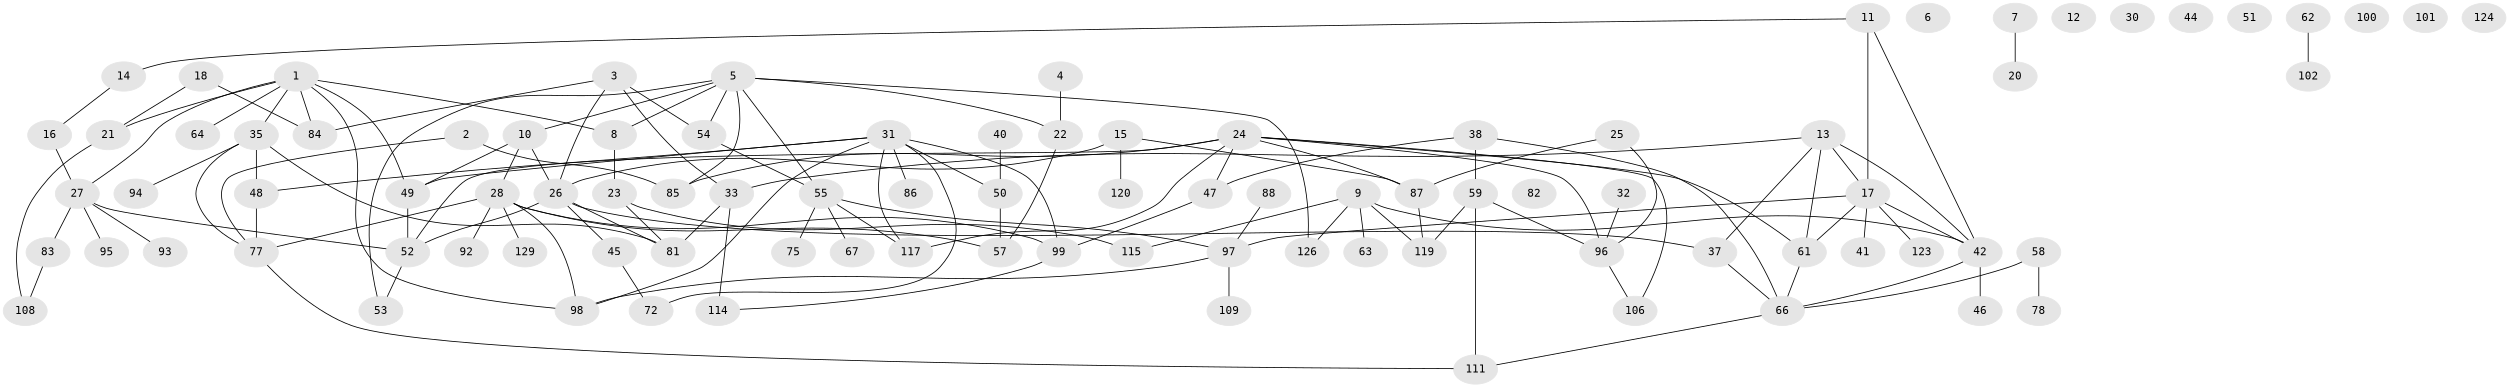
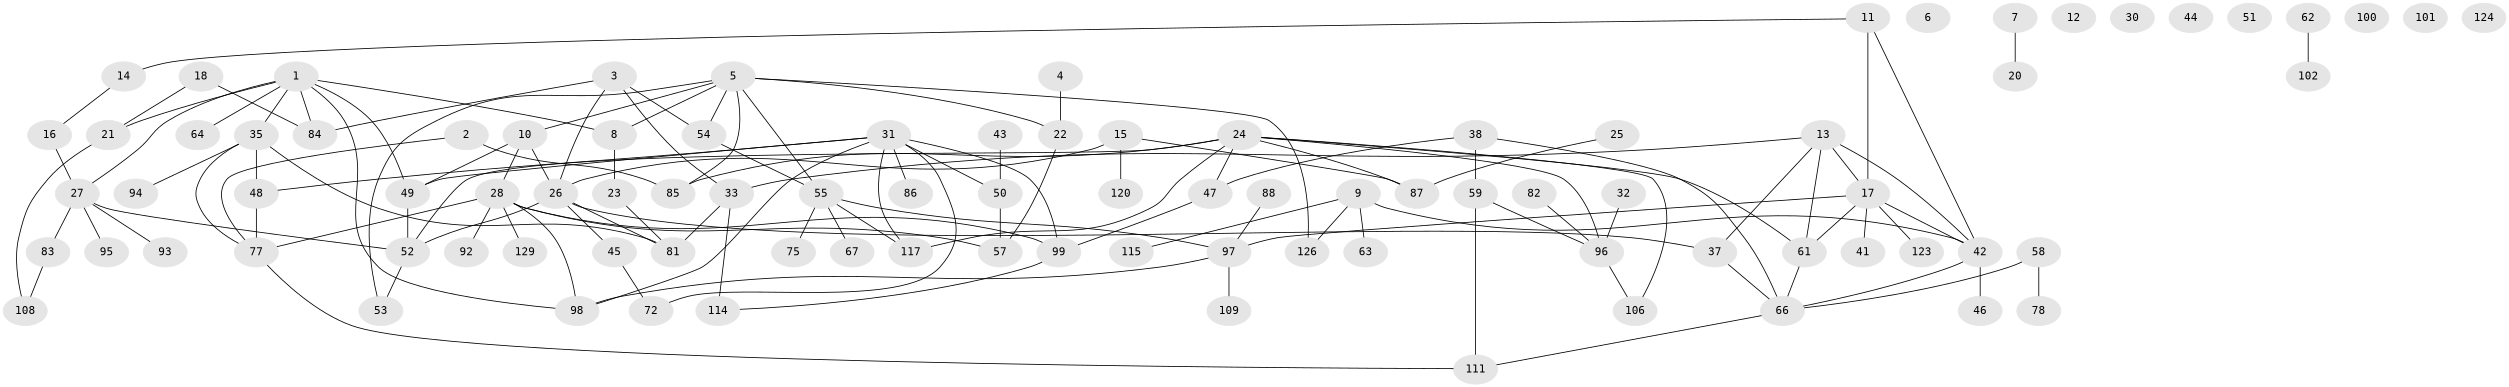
(1000, 135) -> (1000, 135)
(1656, 199) -> (1568, 223)
(908, 225) -> none
(1424, 252) -> none
